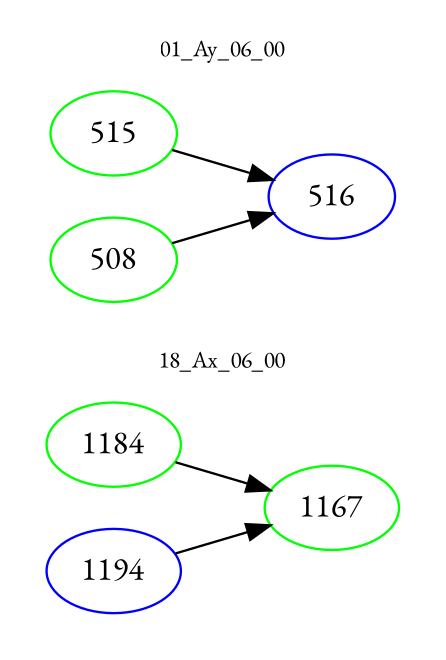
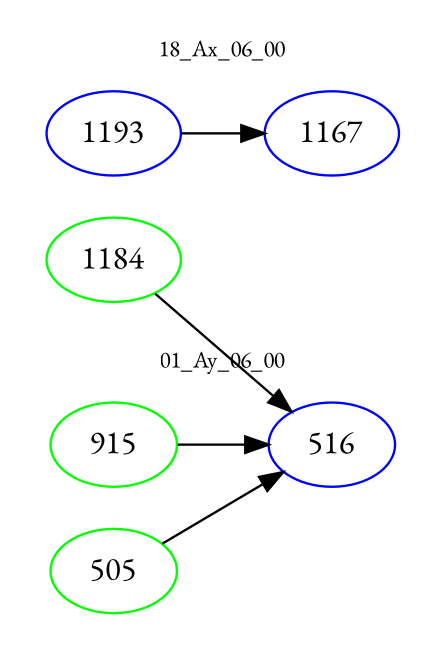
(114, 133) -> (114, 445)
(114, 260) -> (114, 571)
(211, 473) -> (226, 355)
(332, 508) -> (332, 133)
(114, 571) -> (114, 133)
